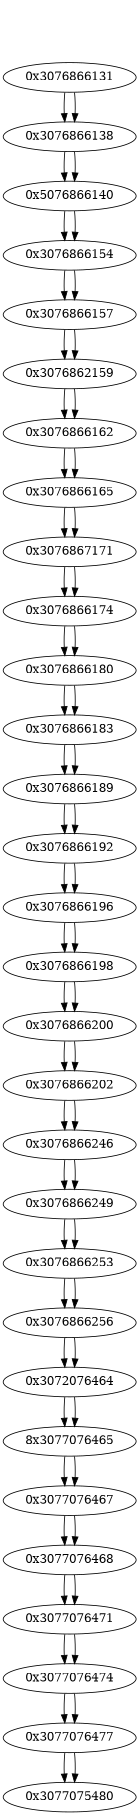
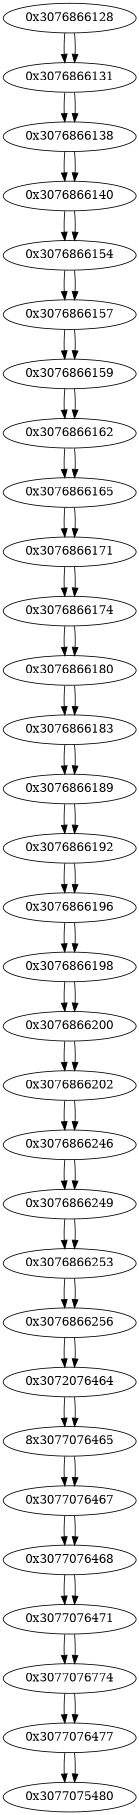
none -> (70, 18)
(70, 196) -> (70, 196)
(70, 374) -> (70, 374)
(70, 552) -> (70, 552)
(70, 1679) -> (70, 1679)
